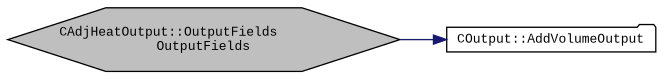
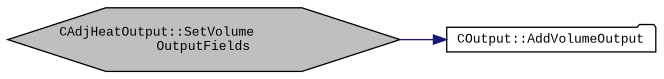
(204, 40) -> (204, 40)
